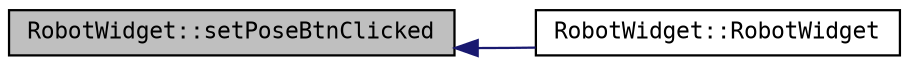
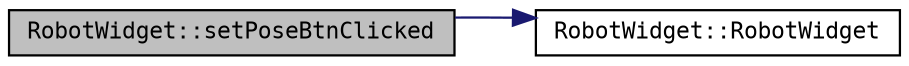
(507, 48) -> (484, 18)
